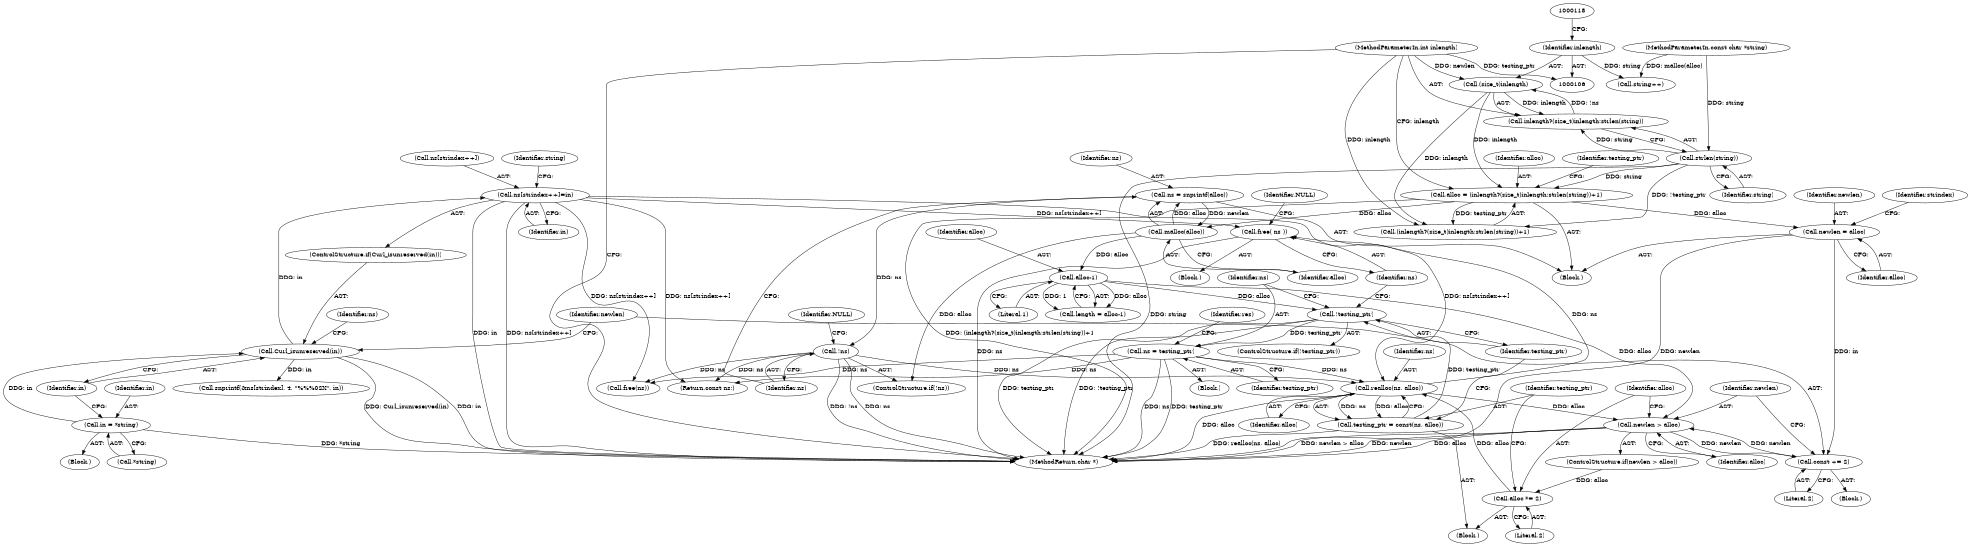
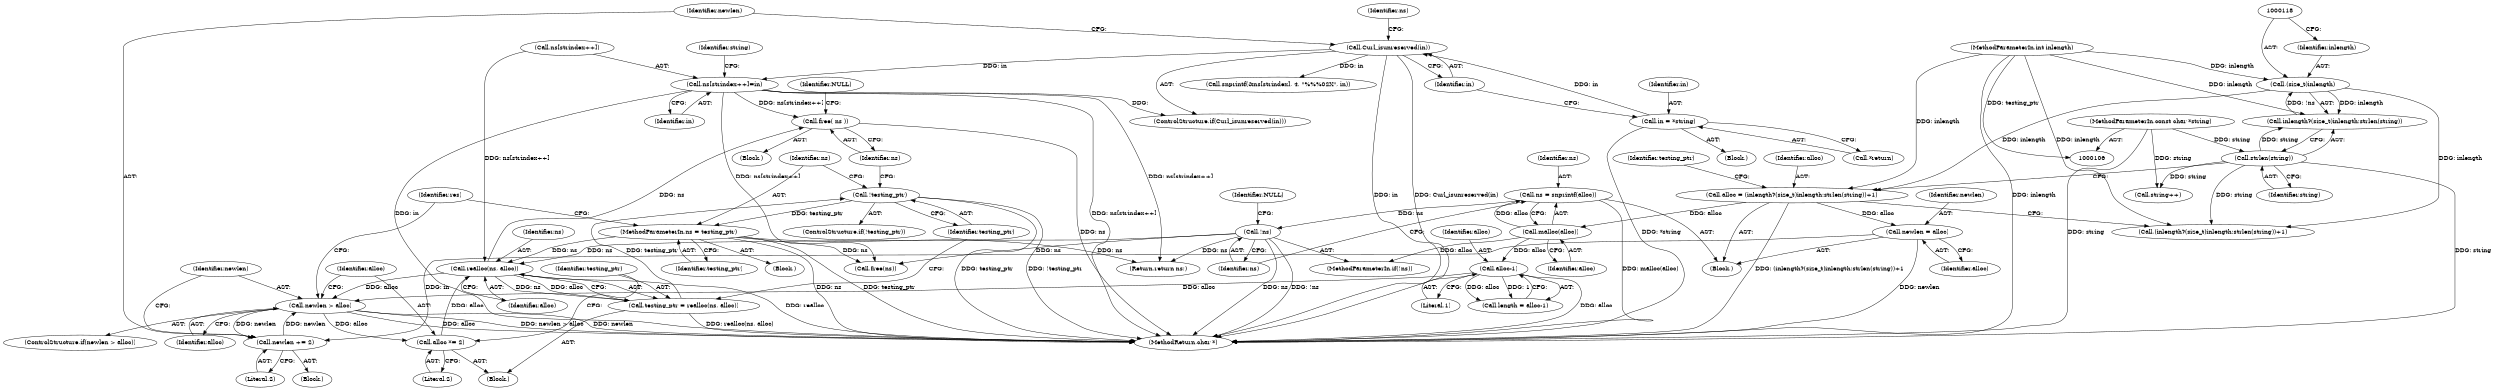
none -> (2262, 50)
(1572, 64) -> (2110, 136)
(1455, 66) -> (2232, 66)
(1674, 66) -> (2173, 158)
(1600, 67) -> (2177, 170)
(1437, 85) -> (2231, 85)
(1418, 122) -> (1938, 122)
(1624, 177) -> (2101, 177)
(1679, 195) -> (2234, 195)
(1925, 195) -> none
(1101, 210) -> (485, 136)
(459, 214) -> (1141, 103)
(1229, 214) -> (1540, 214)
(1481, 214) -> (2036, 214)
(1506, 218) -> none
none -> (362, 236)
(615, 255) -> (2034, 195)
(1208, 295) -> (1503, 327)
(331, 297) -> (1219, 62)
none -> (1522, 328)
none -> (1825, 335)
(1161, 352) -> (679, 232)
(708, 388) -> (1158, 269)
(911, 388) -> (1370, 269)
(1218, 425) -> (805, 306)
(1390, 425) -> (684, 306)
(137, 462) -> (1873, 158)
(1824, 462) -> (285, 343)
(1571, 480) -> (359, 335)
